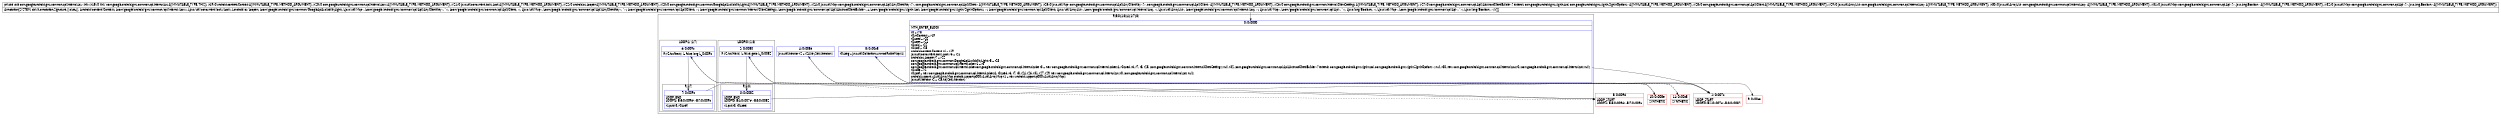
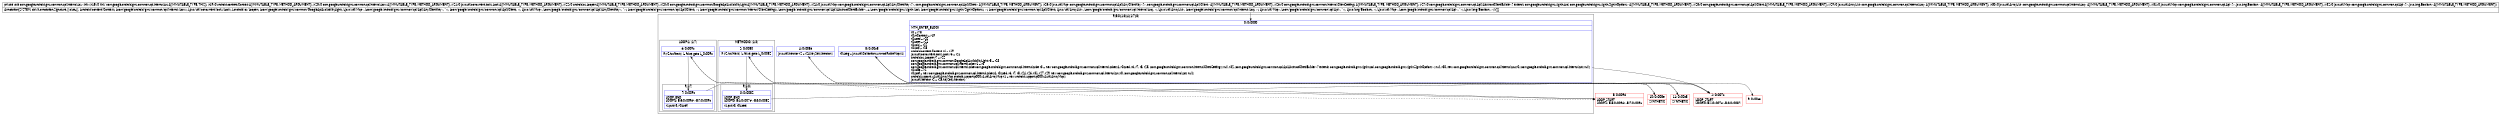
(746, 43) -> (746, 43)
(688, 54) -> (688, 54)
(1275, 83) -> (1275, 83)
